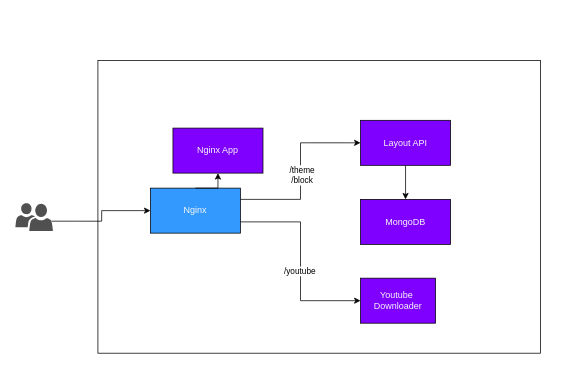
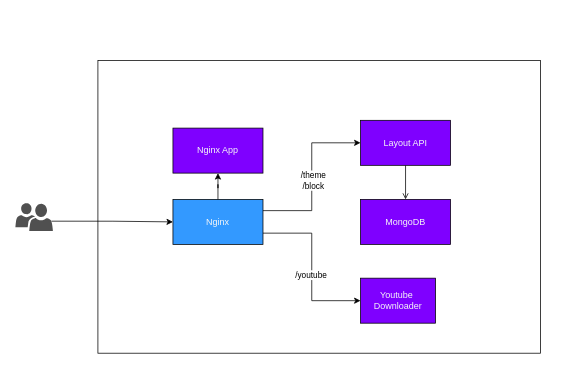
(405, 192) -> (405, 194)
(195, 210) -> (218, 222)
